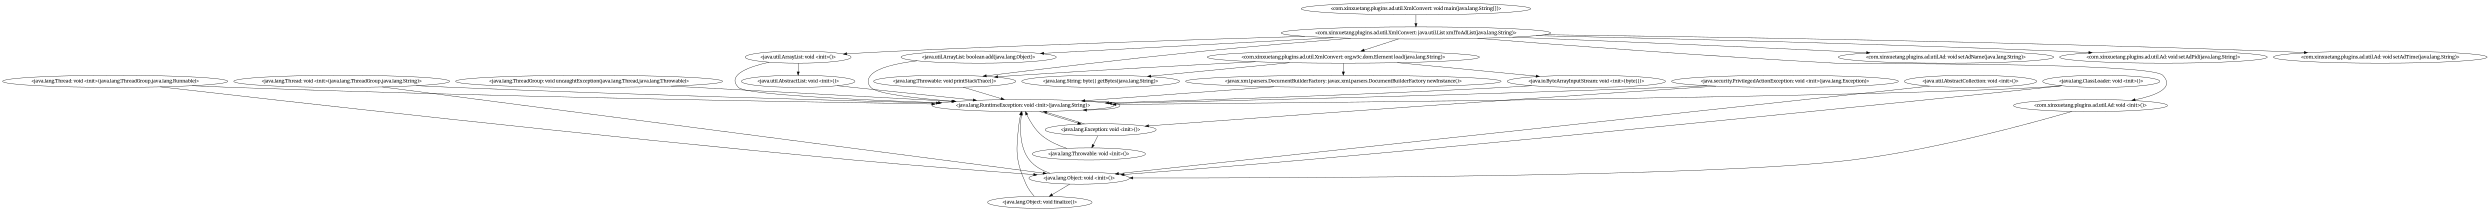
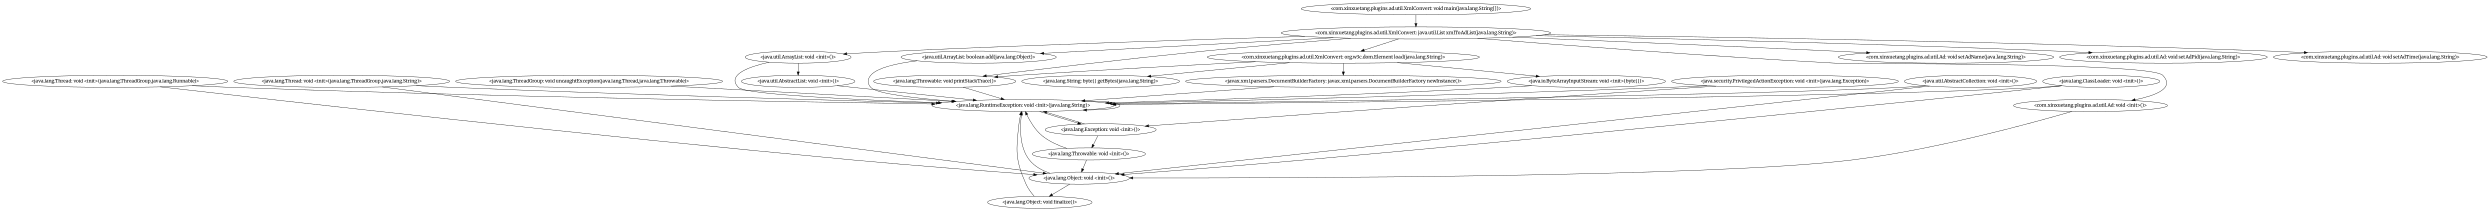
none -> (1500, 98)
none -> (1085, 164)
